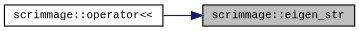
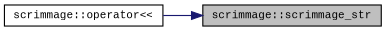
(279, 16) -> (292, 16)
